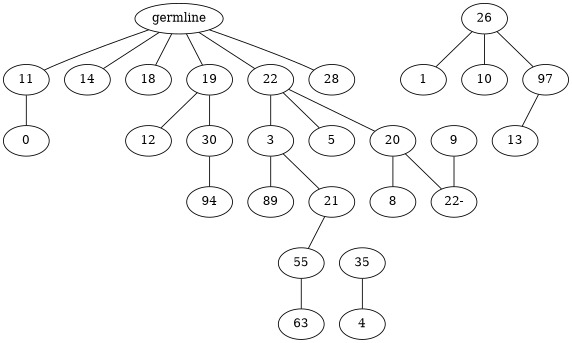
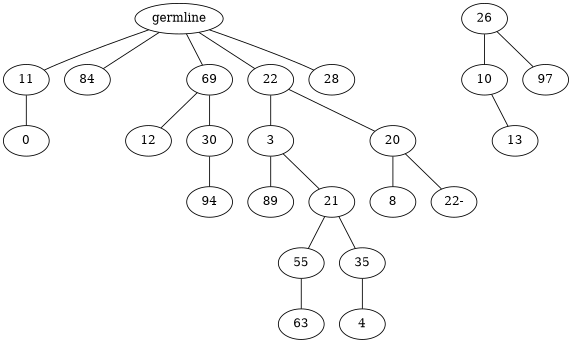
(87, 80) -> (87, 80)
(149, 80) -> none
(210, 80) -> (210, 80)
(423, 80) -> none
(530, 110) -> (500, 110)
(332, 141) -> none
(454, 141) -> none
none -> (347, 233)
